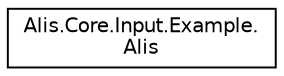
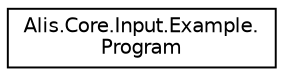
(142, 38) -> (142, 38)
